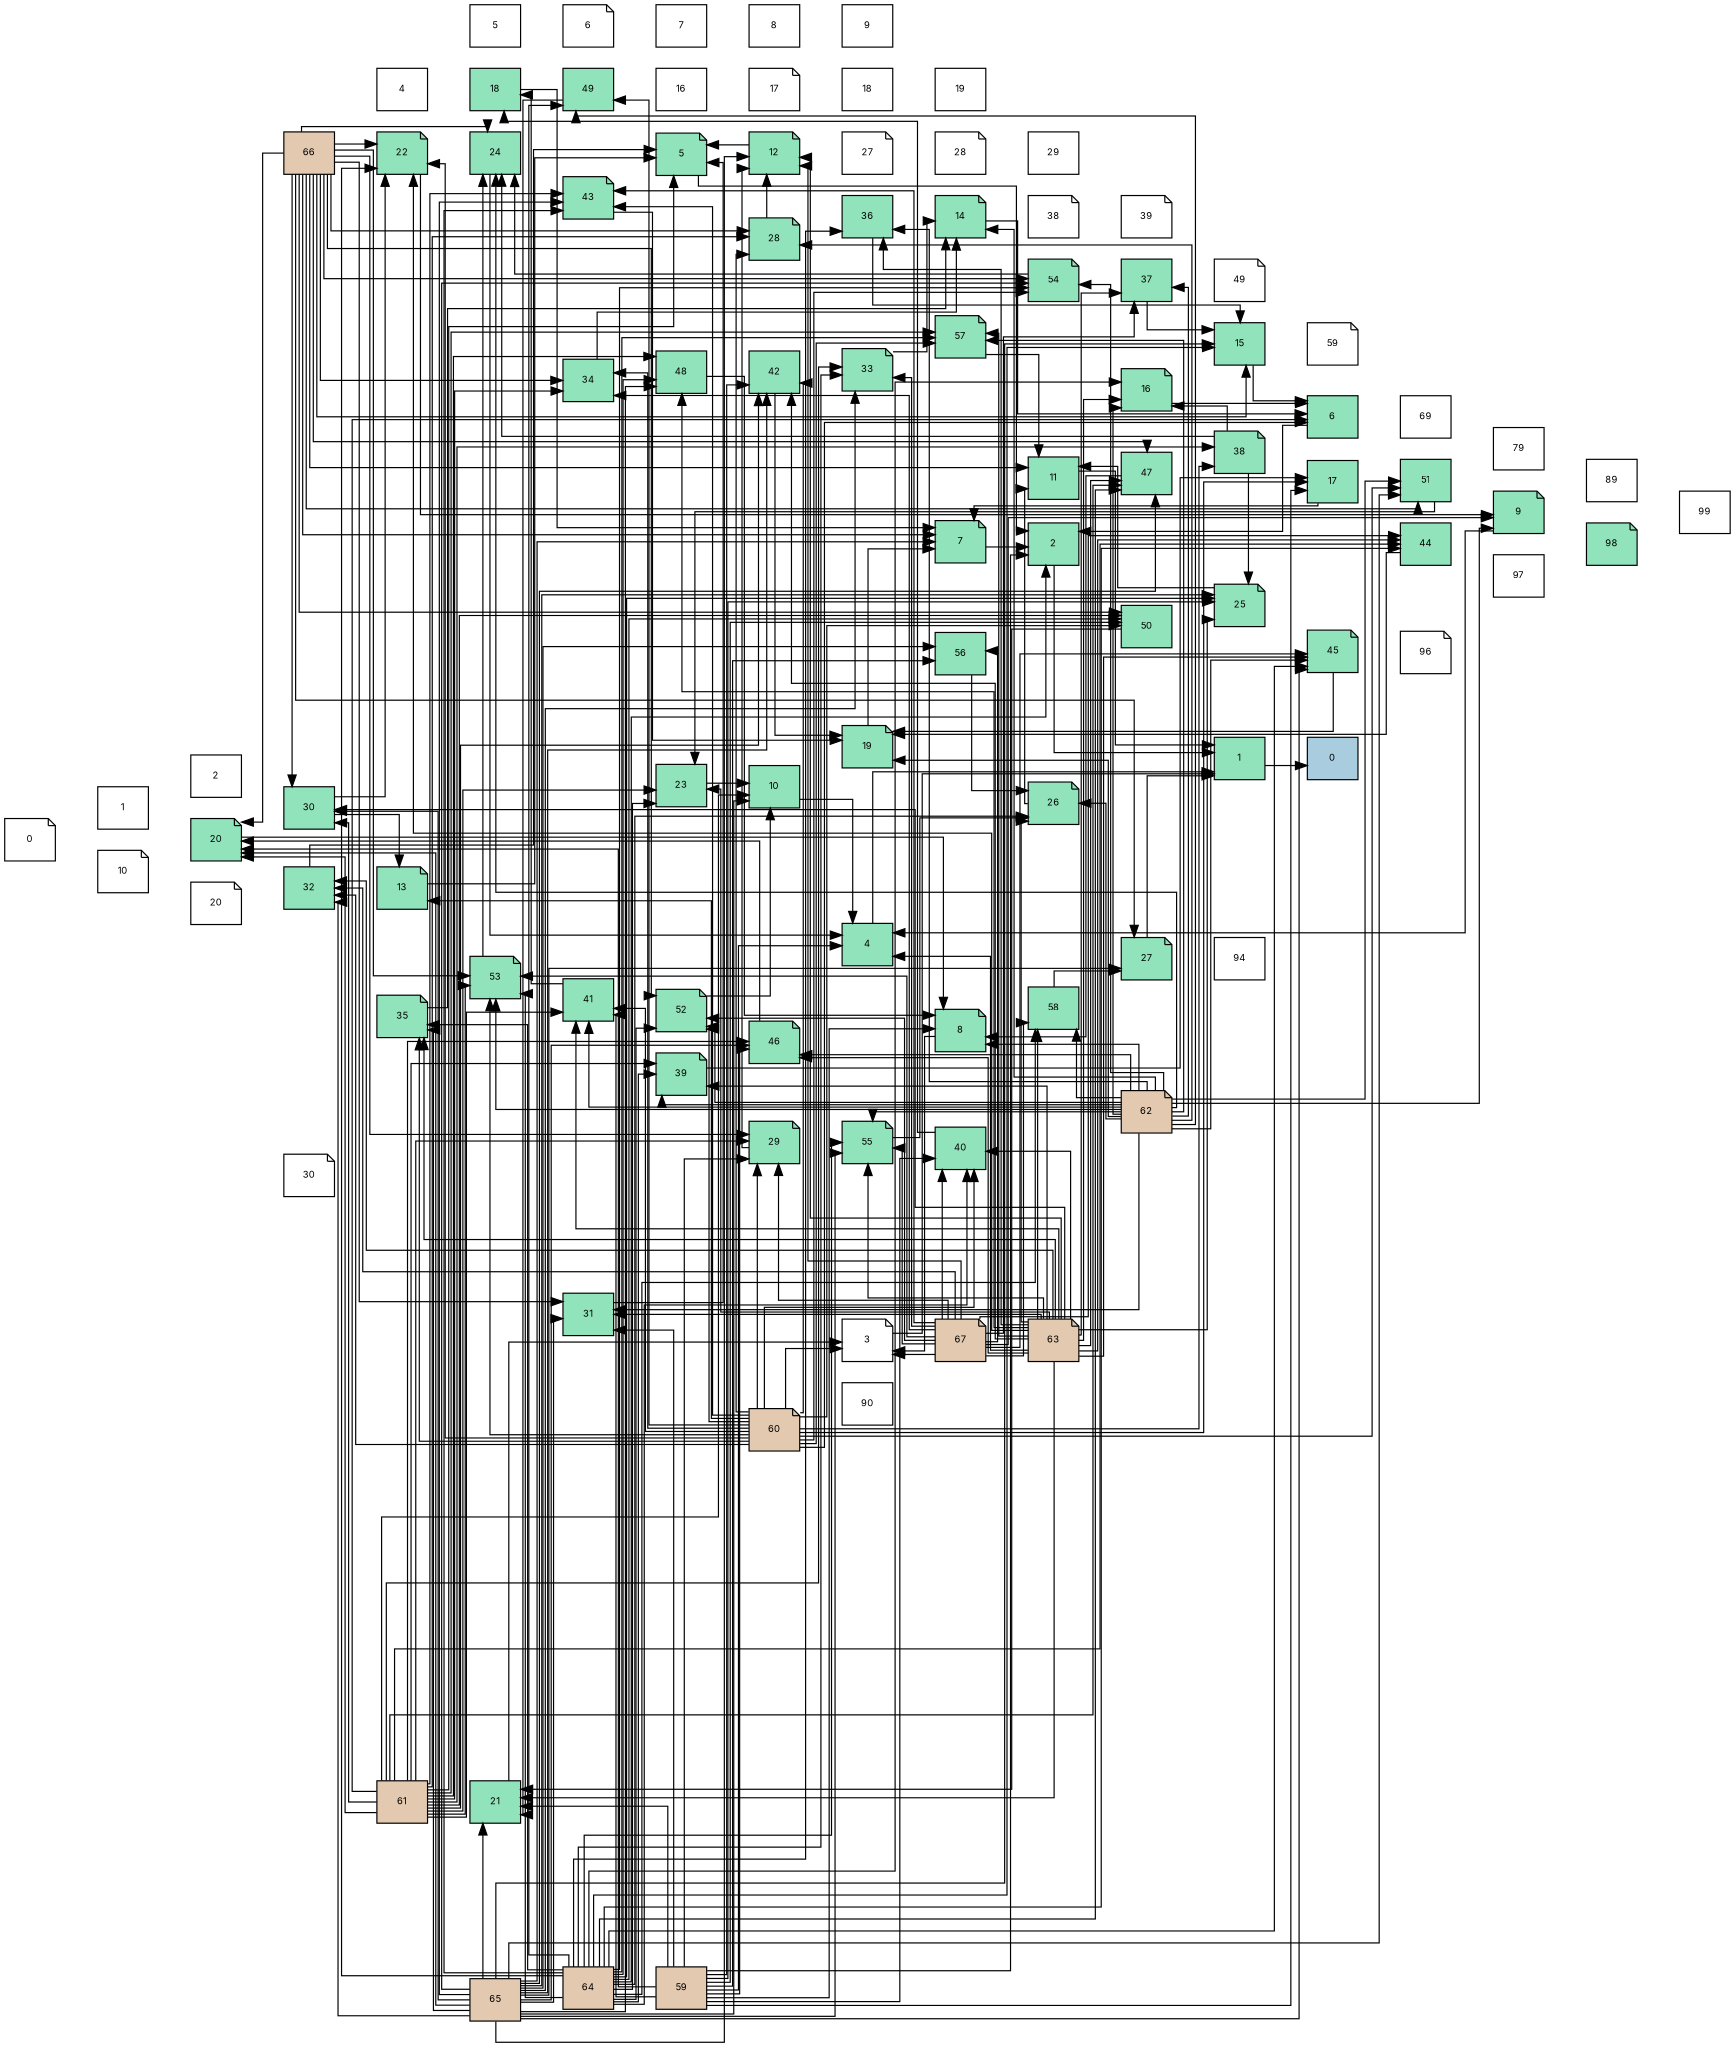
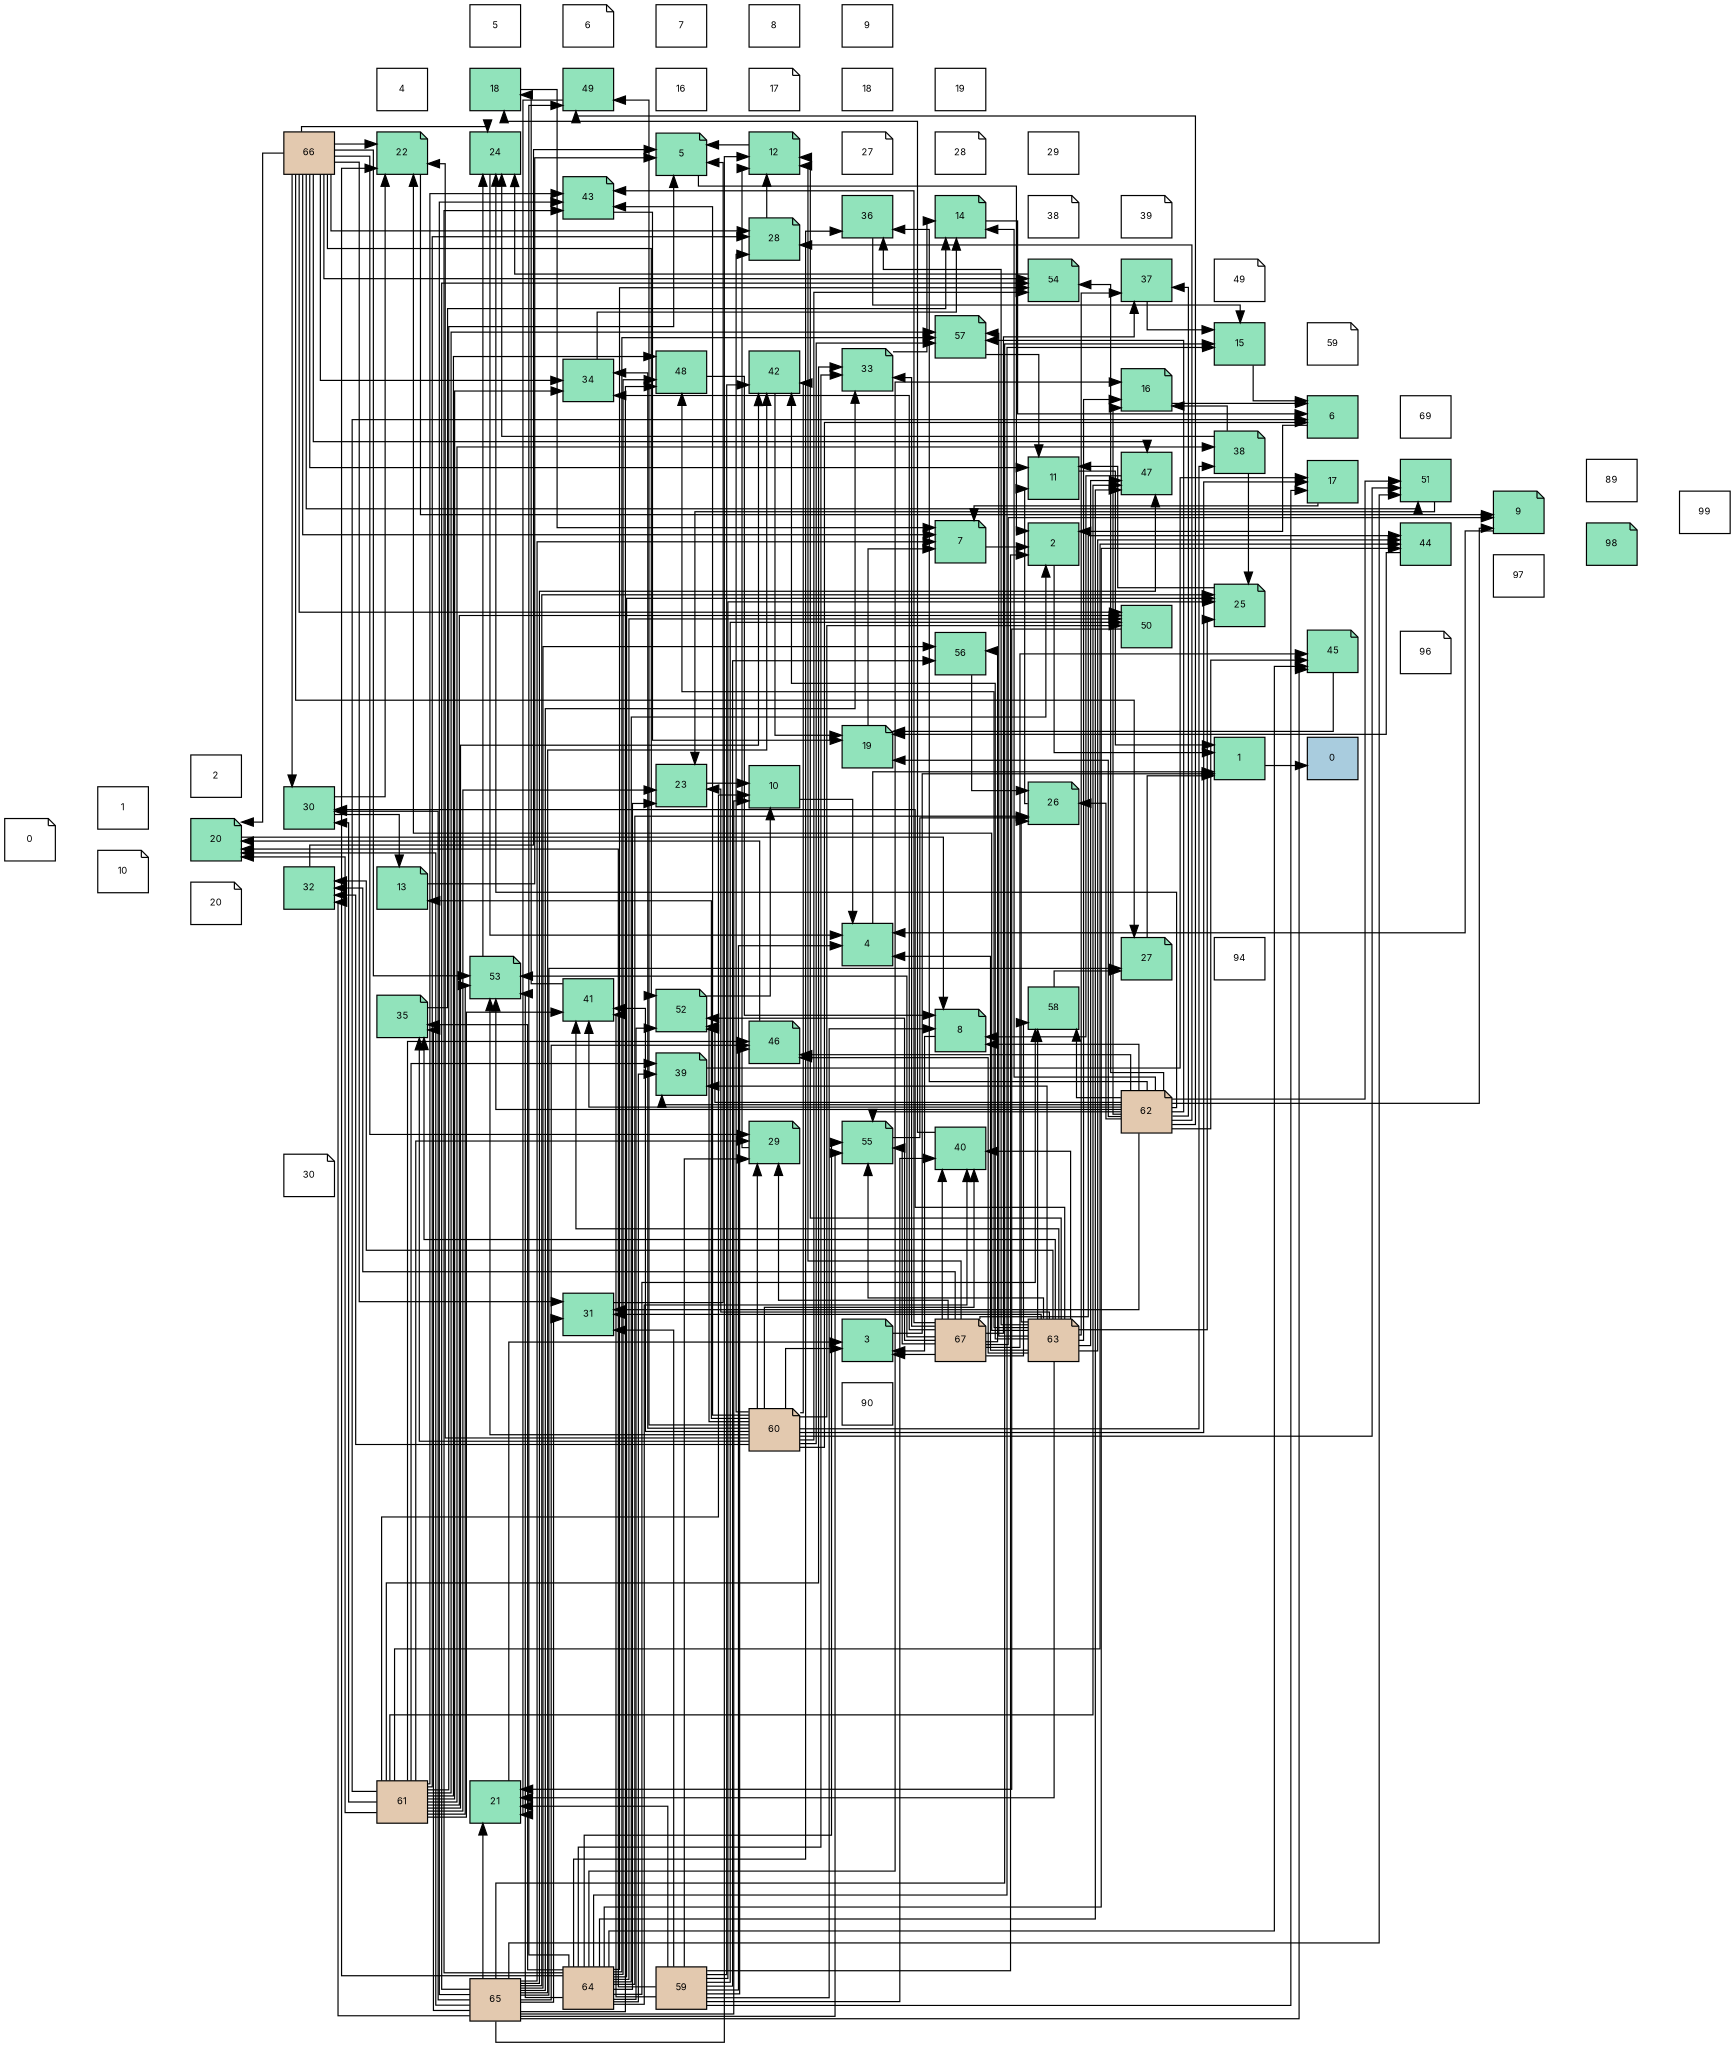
(680, 417) -> none
(1519, 449) -> none
(1104, 923) -> none
(867, 1340) -> (867, 1340)
